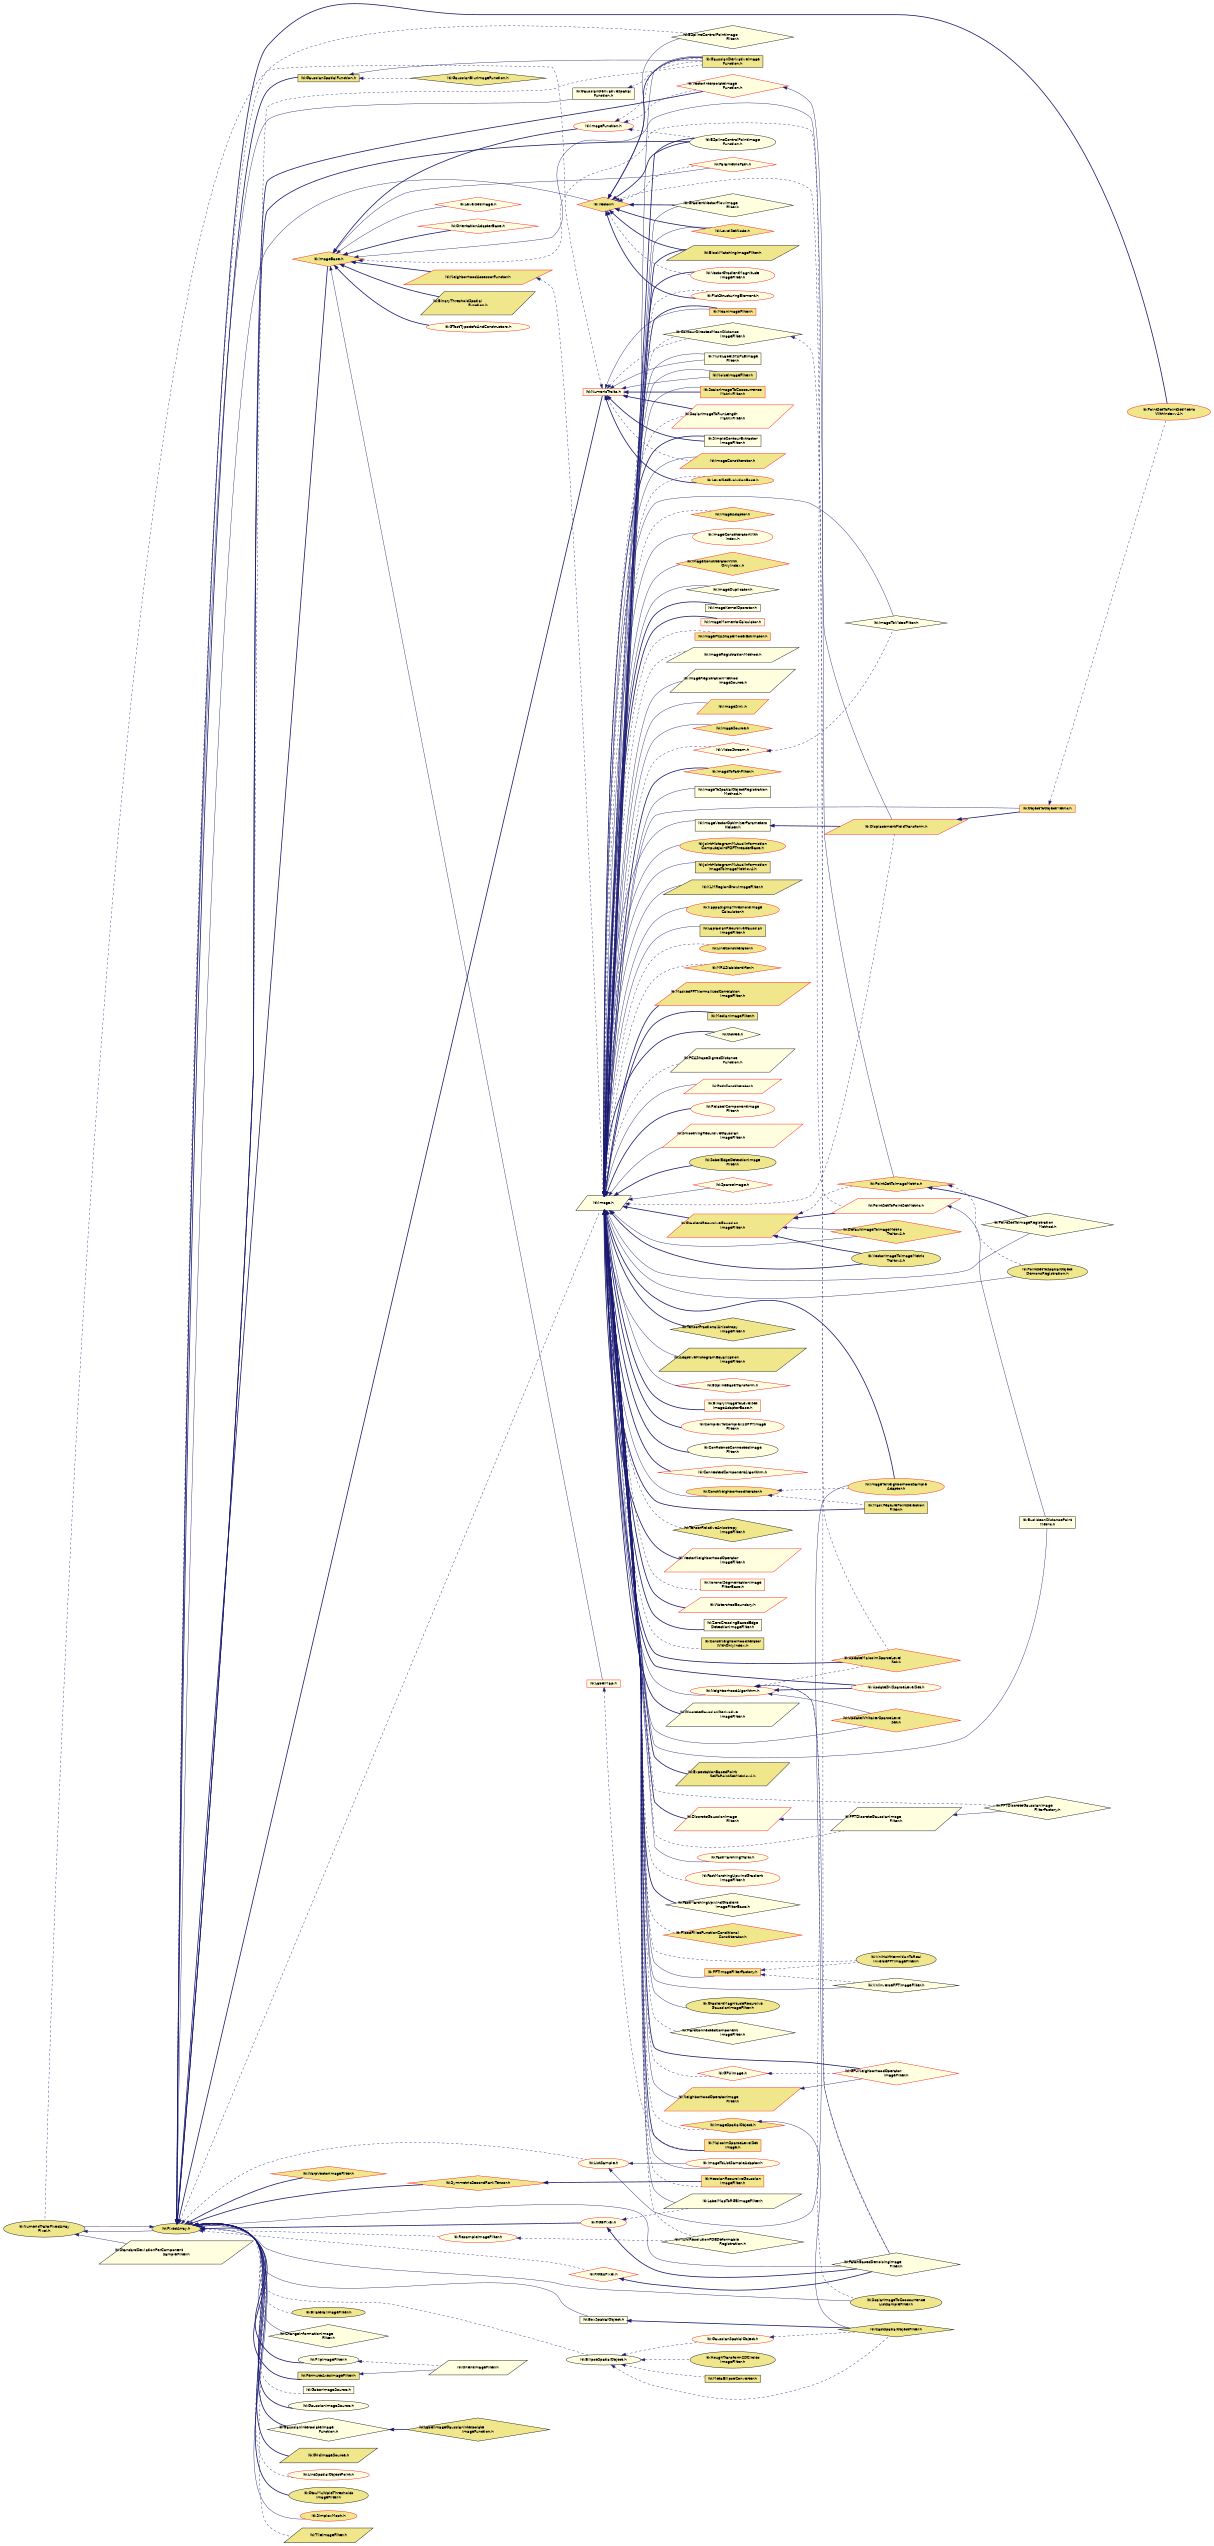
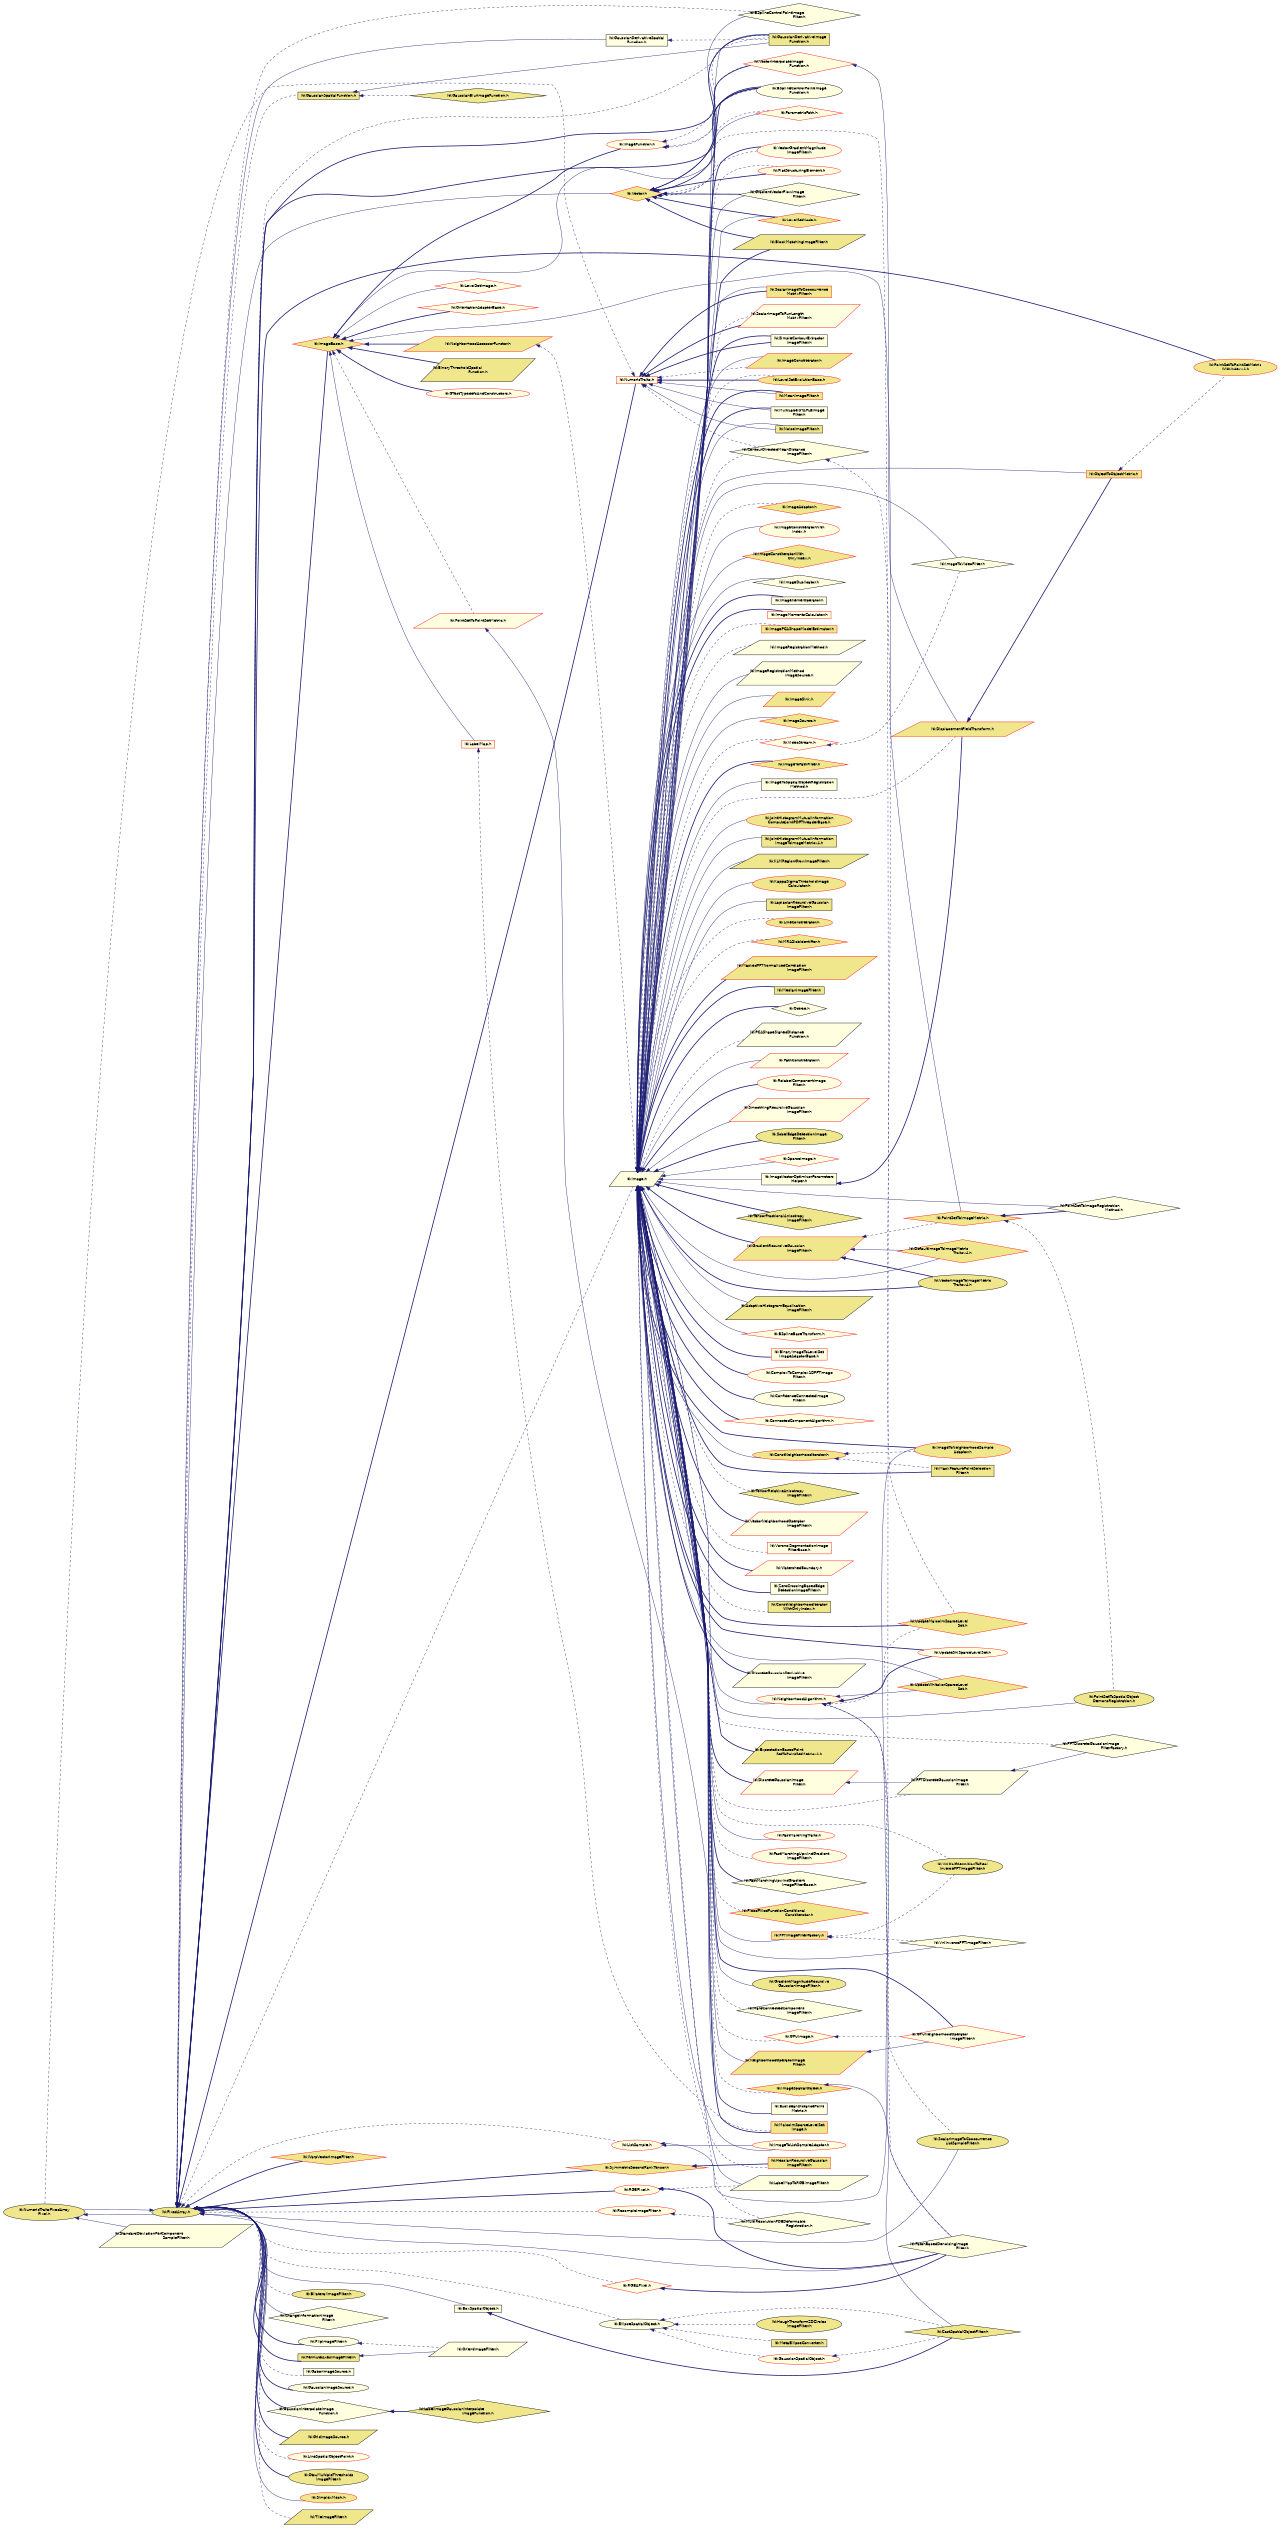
(619, 752) -> (662, 765)
(195, 1136) -> (210, 710)
(816, 1215) -> none
